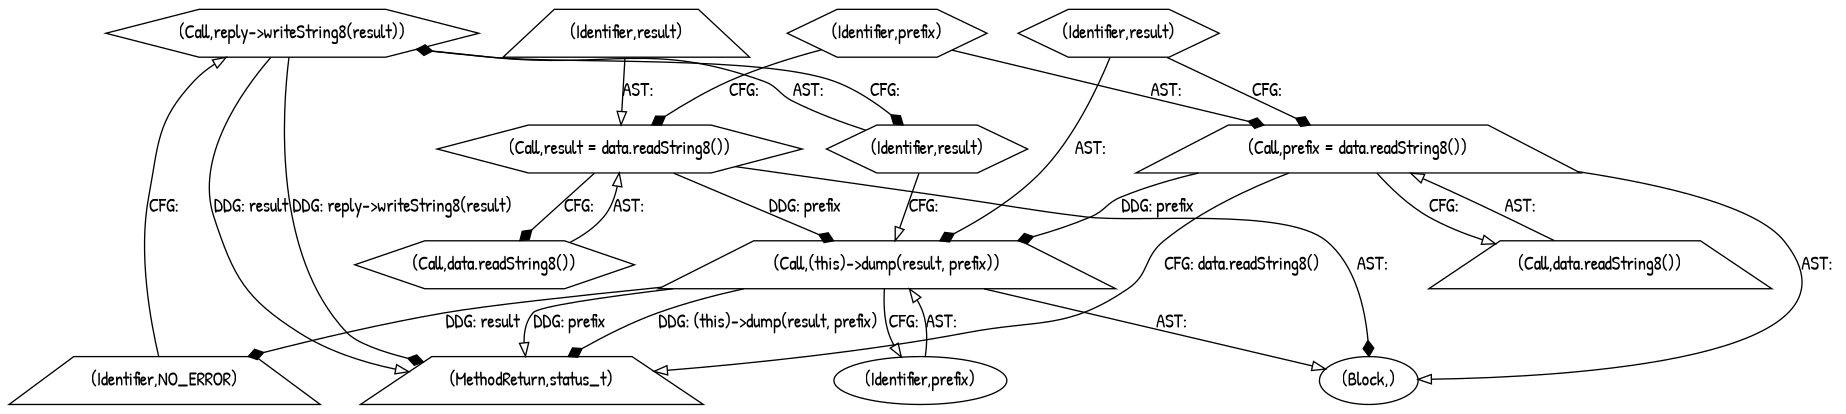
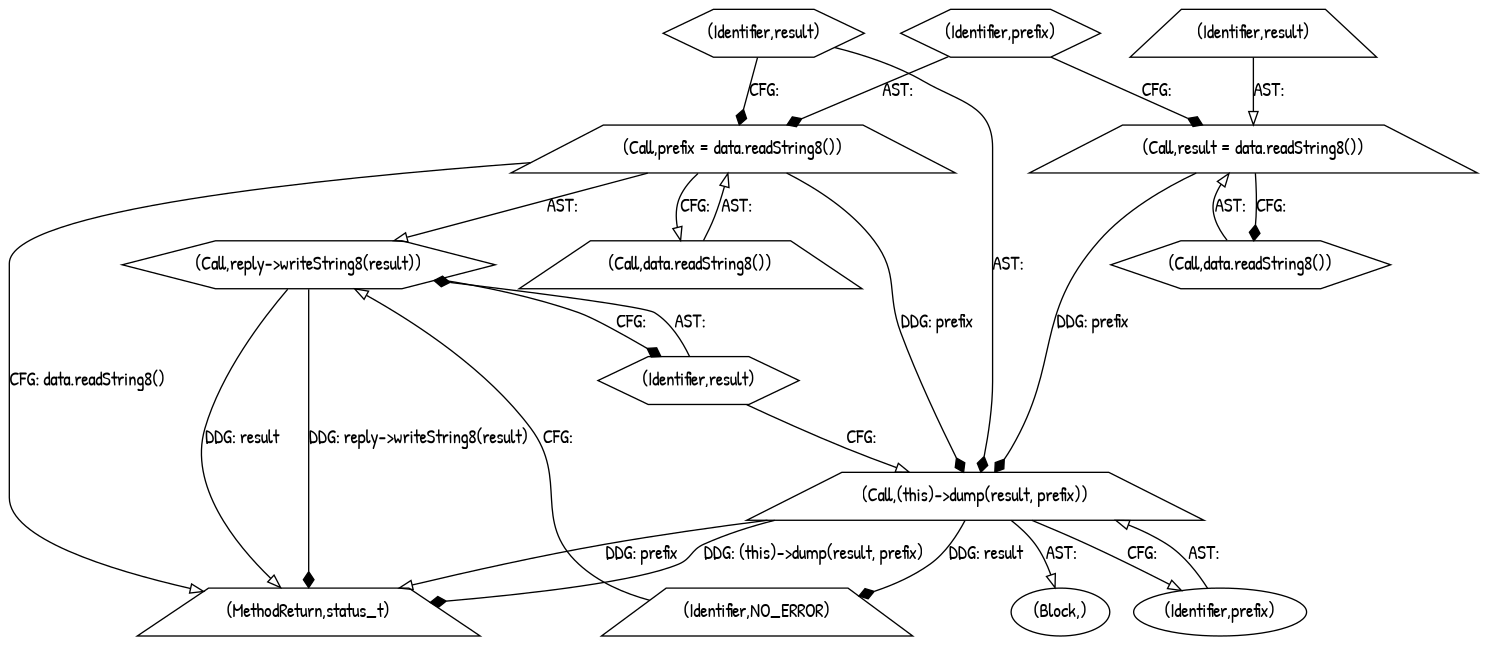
(620, 149) -> (1253, 149)
(1068, 215) -> none
(1759, 331) -> (527, 205)
